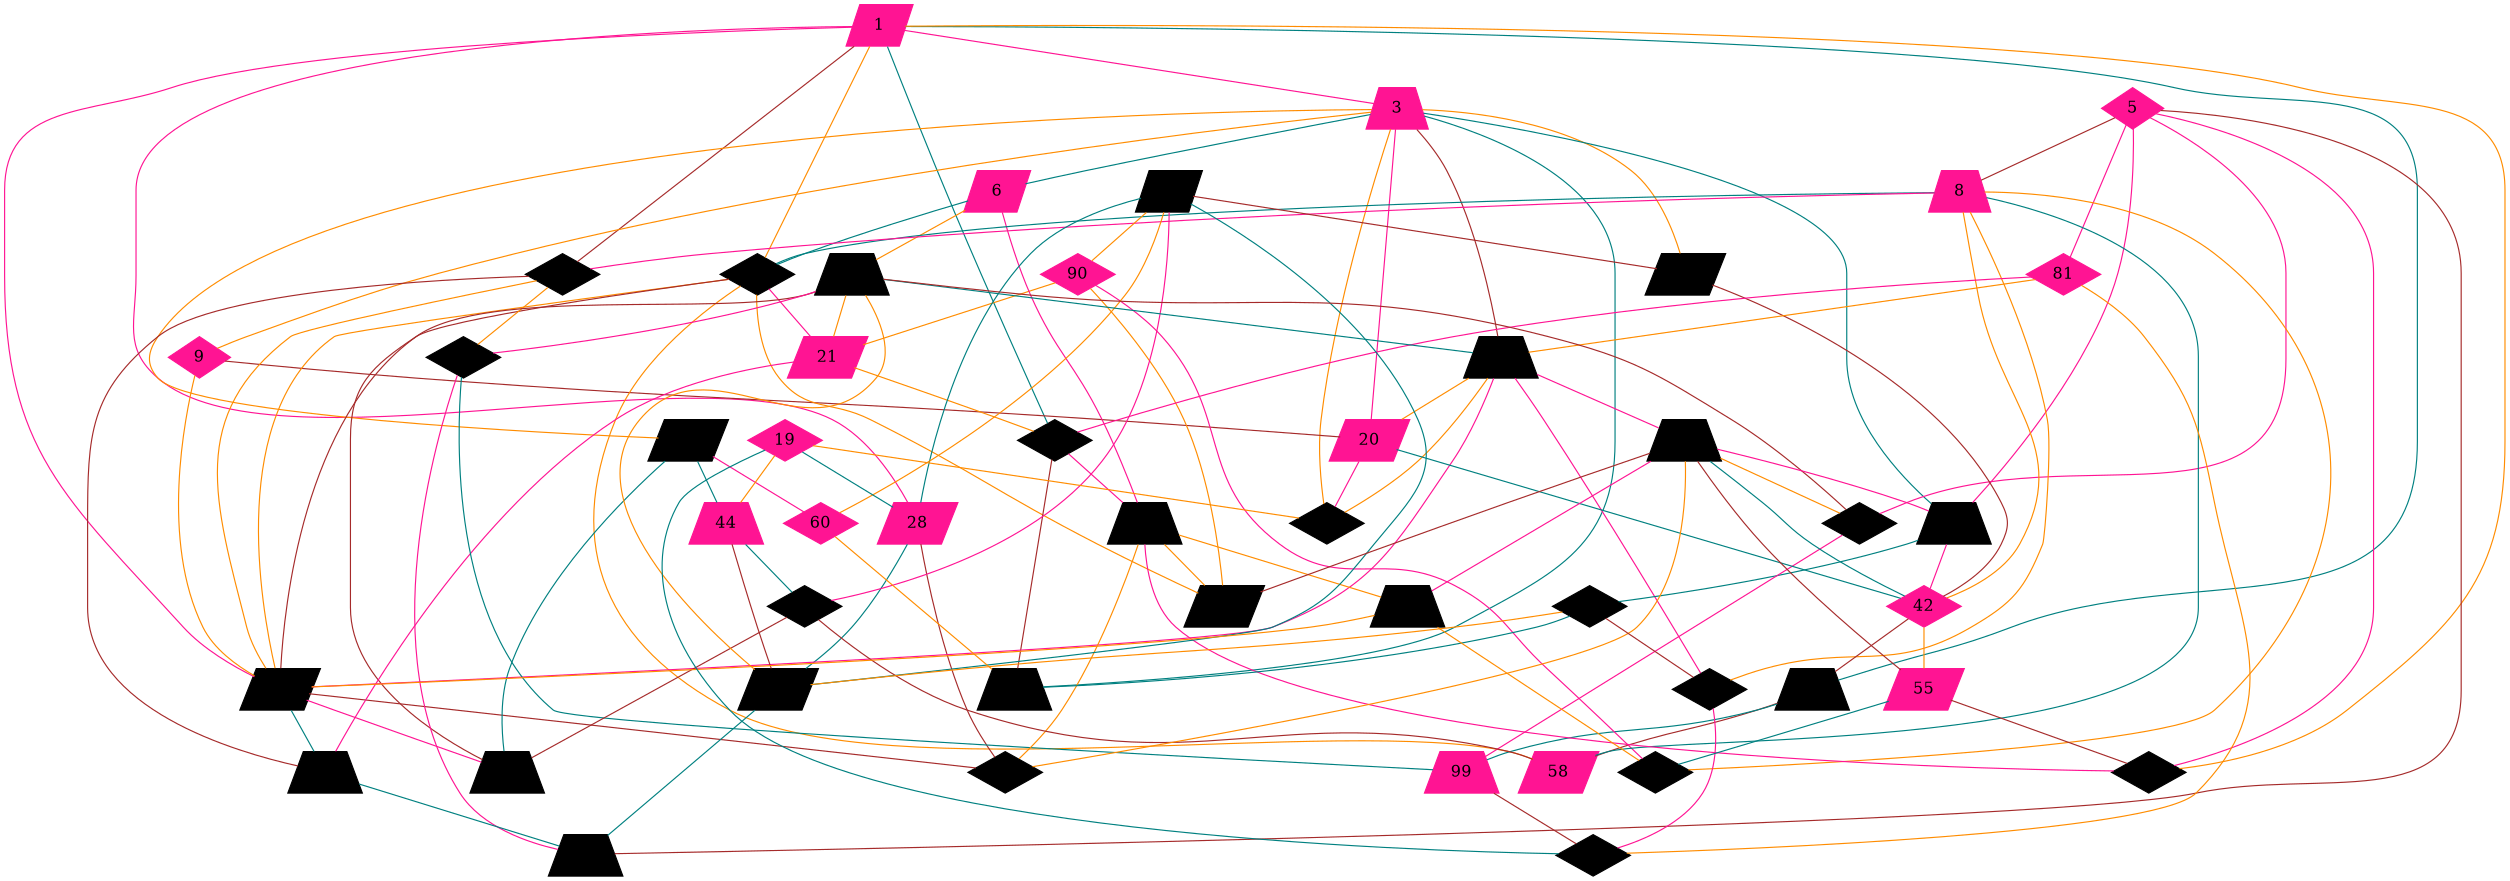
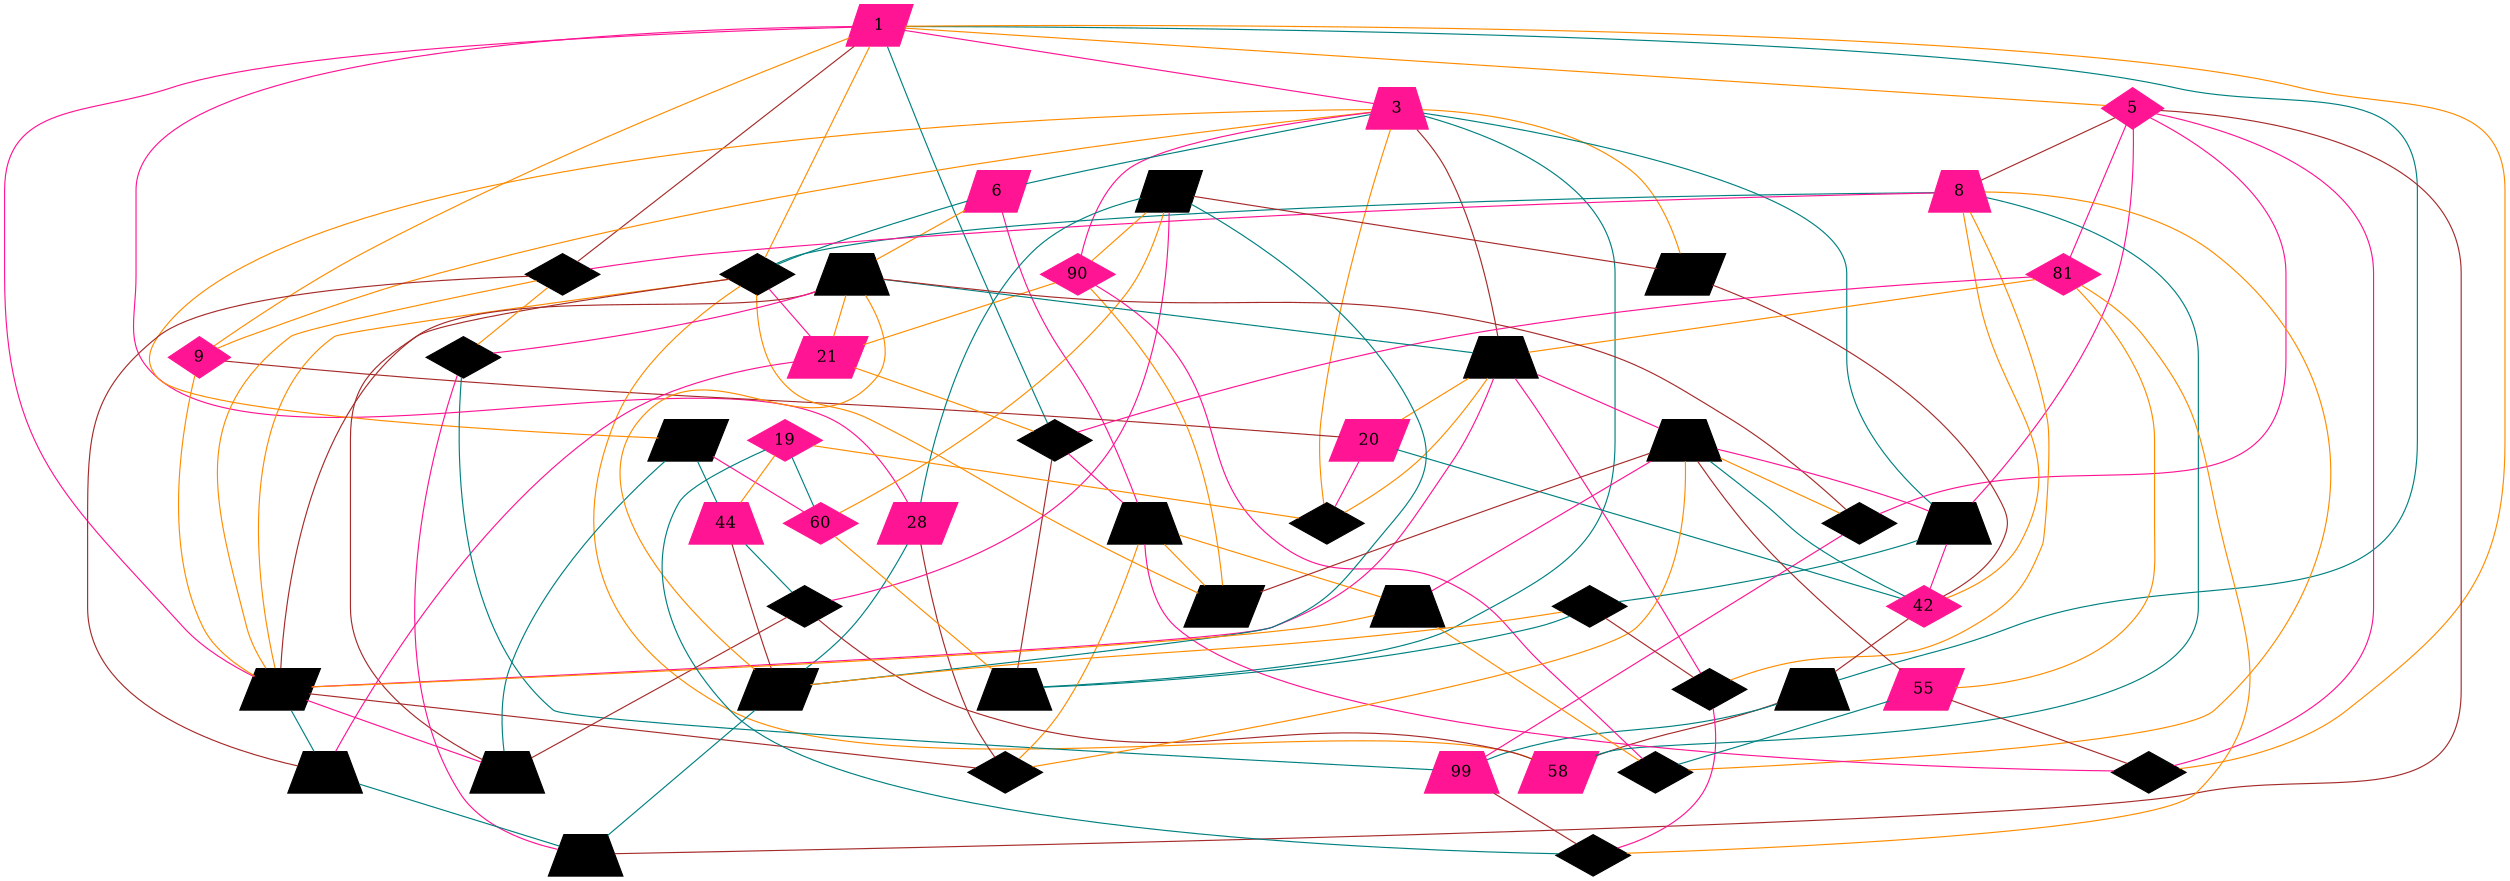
none -> (1505, 67)
none -> (539, 167)
(1383, 274) -> (1125, 171)
(848, 480) -> (803, 482)
(1924, 640) -> (2155, 543)
